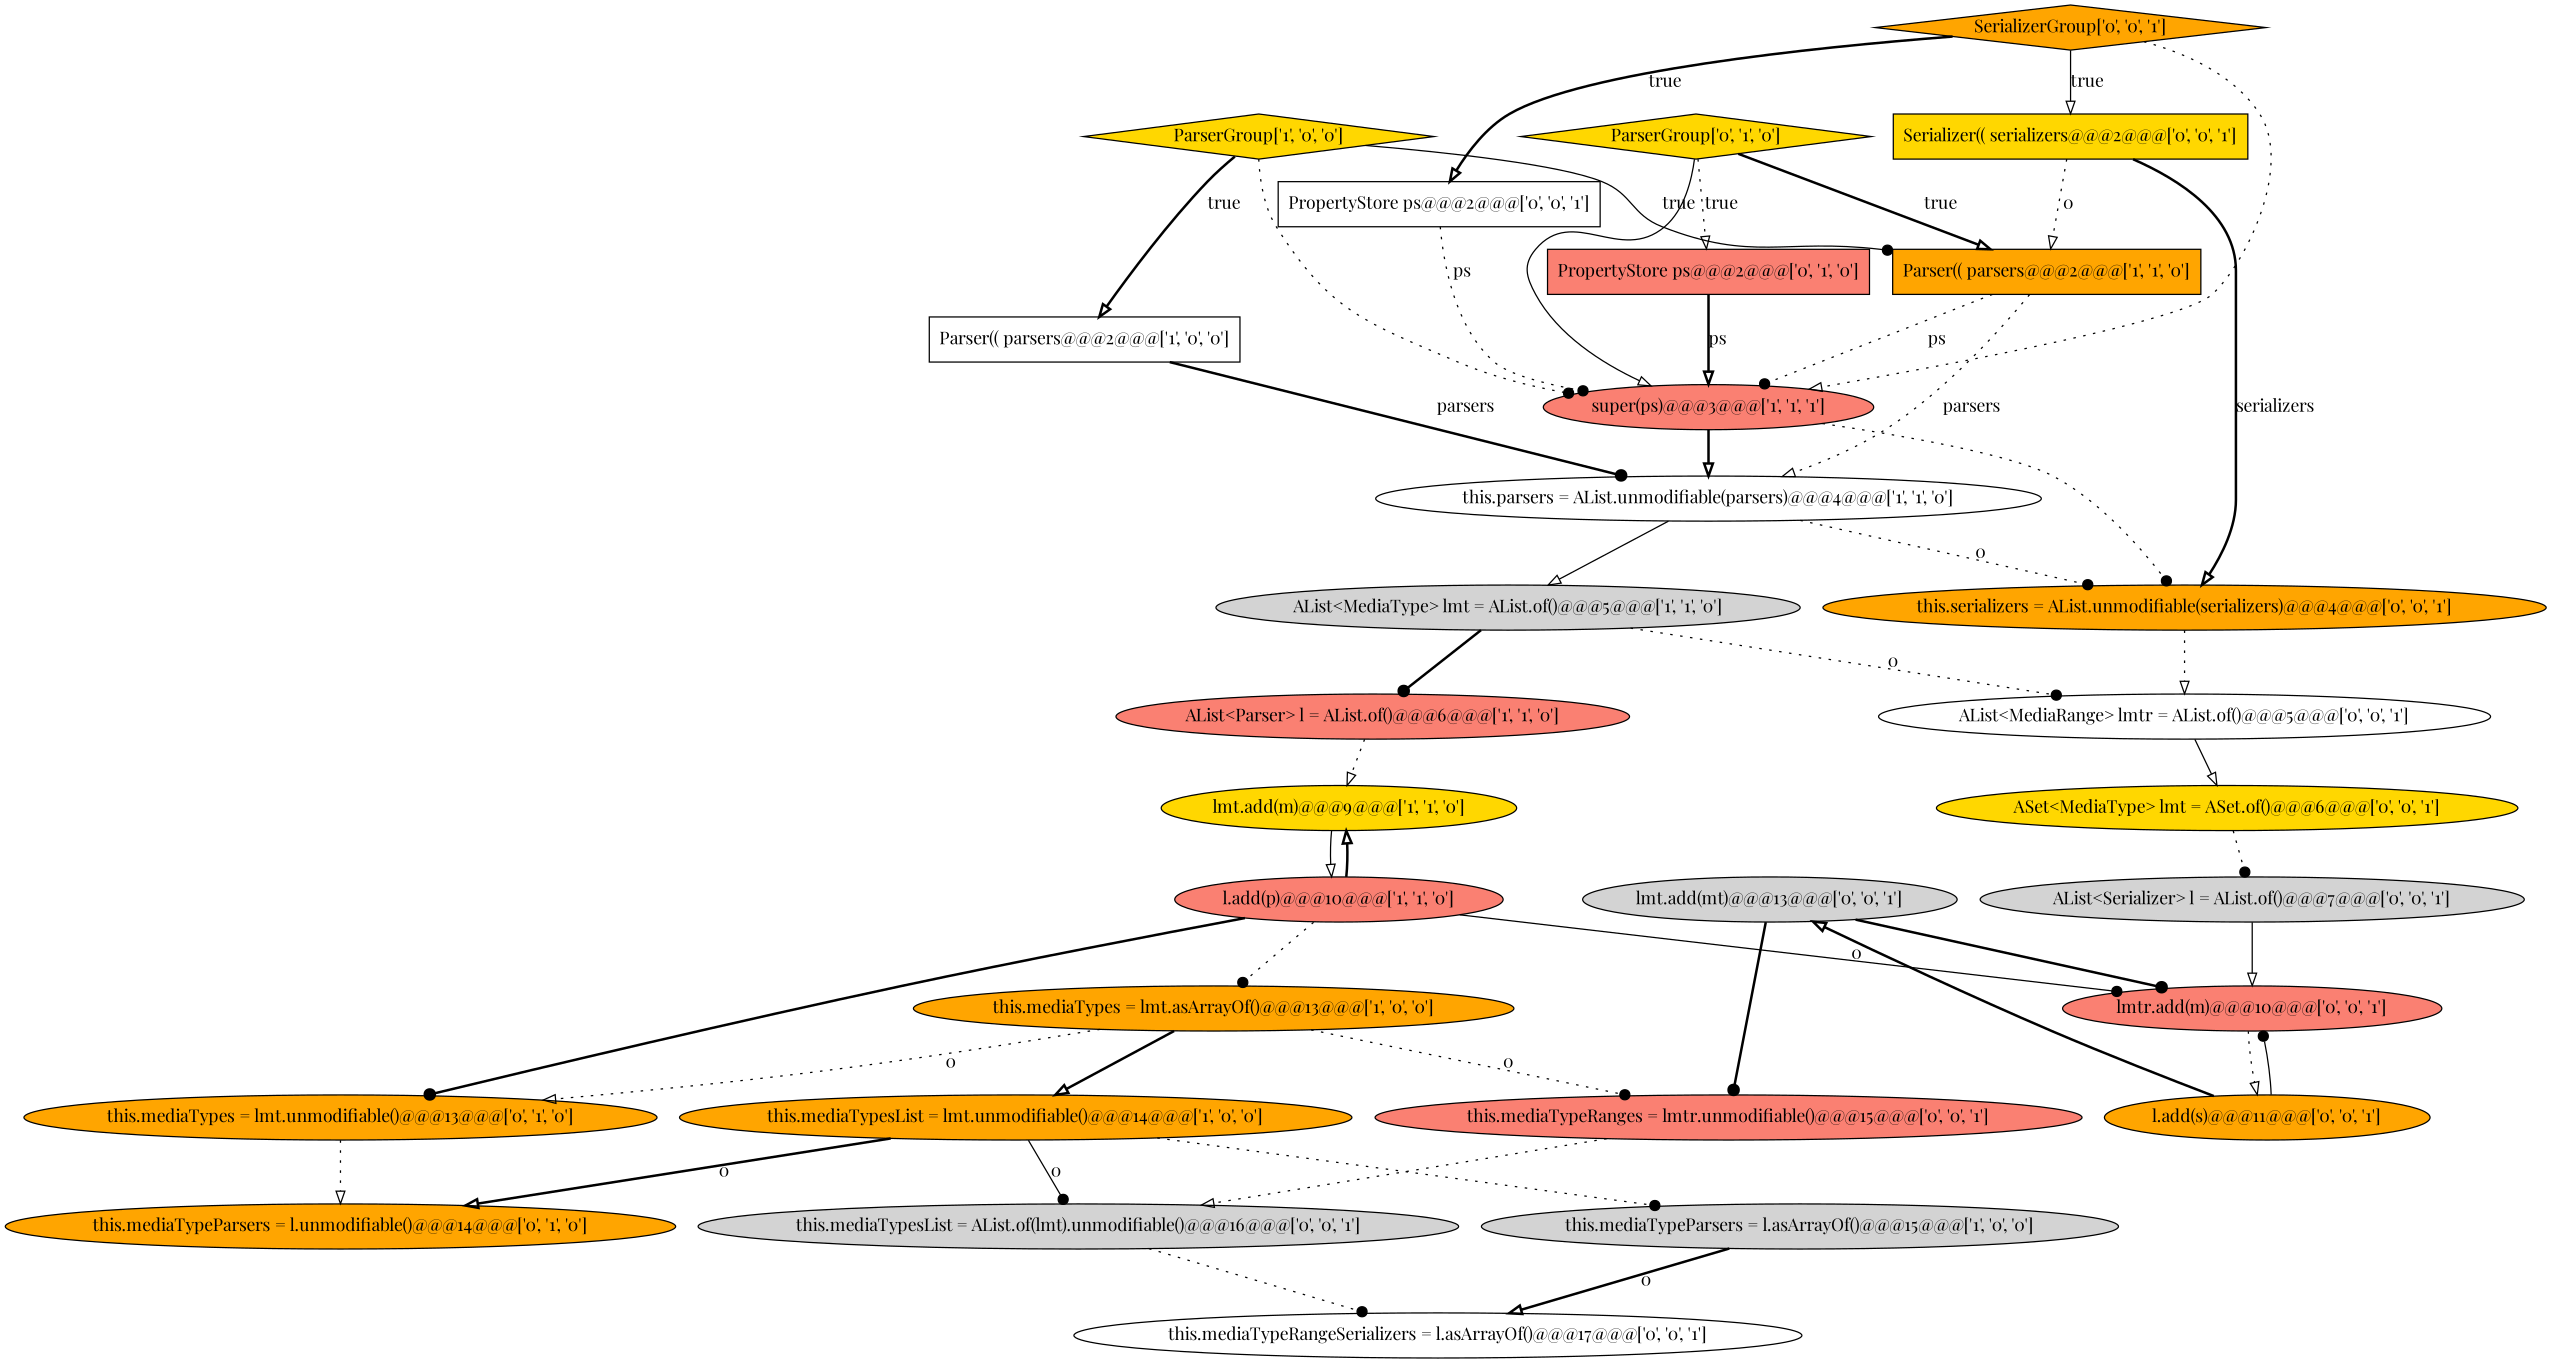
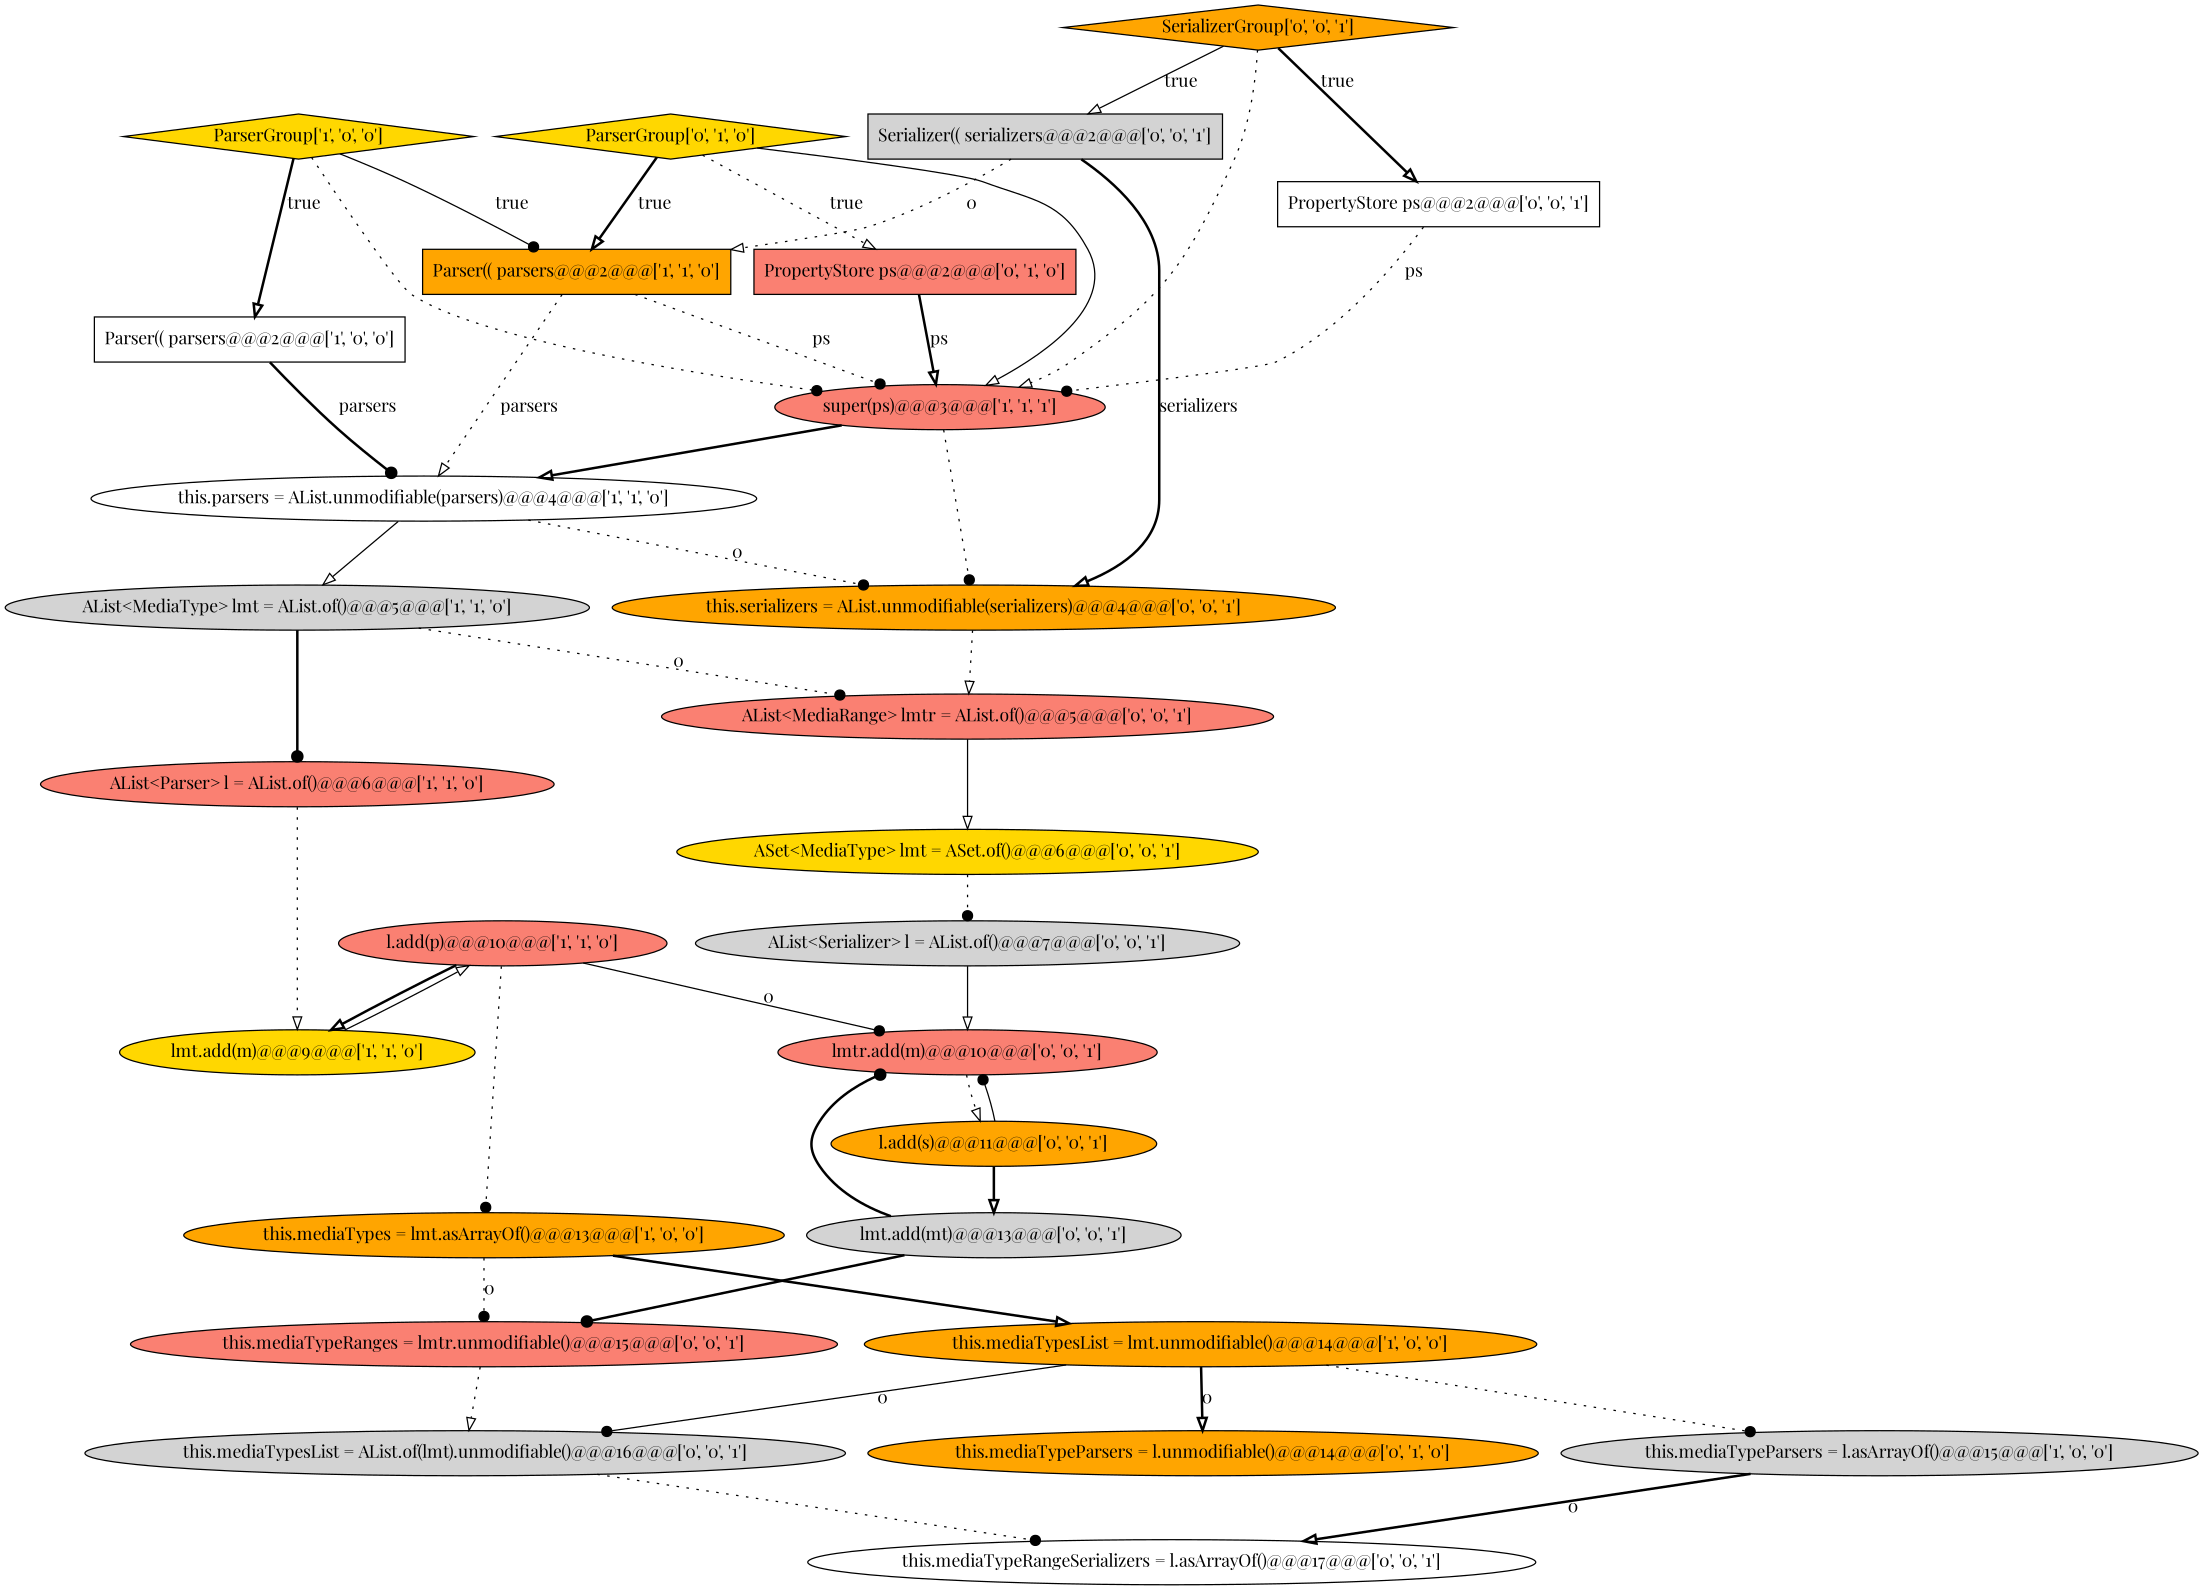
(2071, 137) -> (1045, 137)
(2185, 717) -> (968, 717)
(340, 1117) -> none
